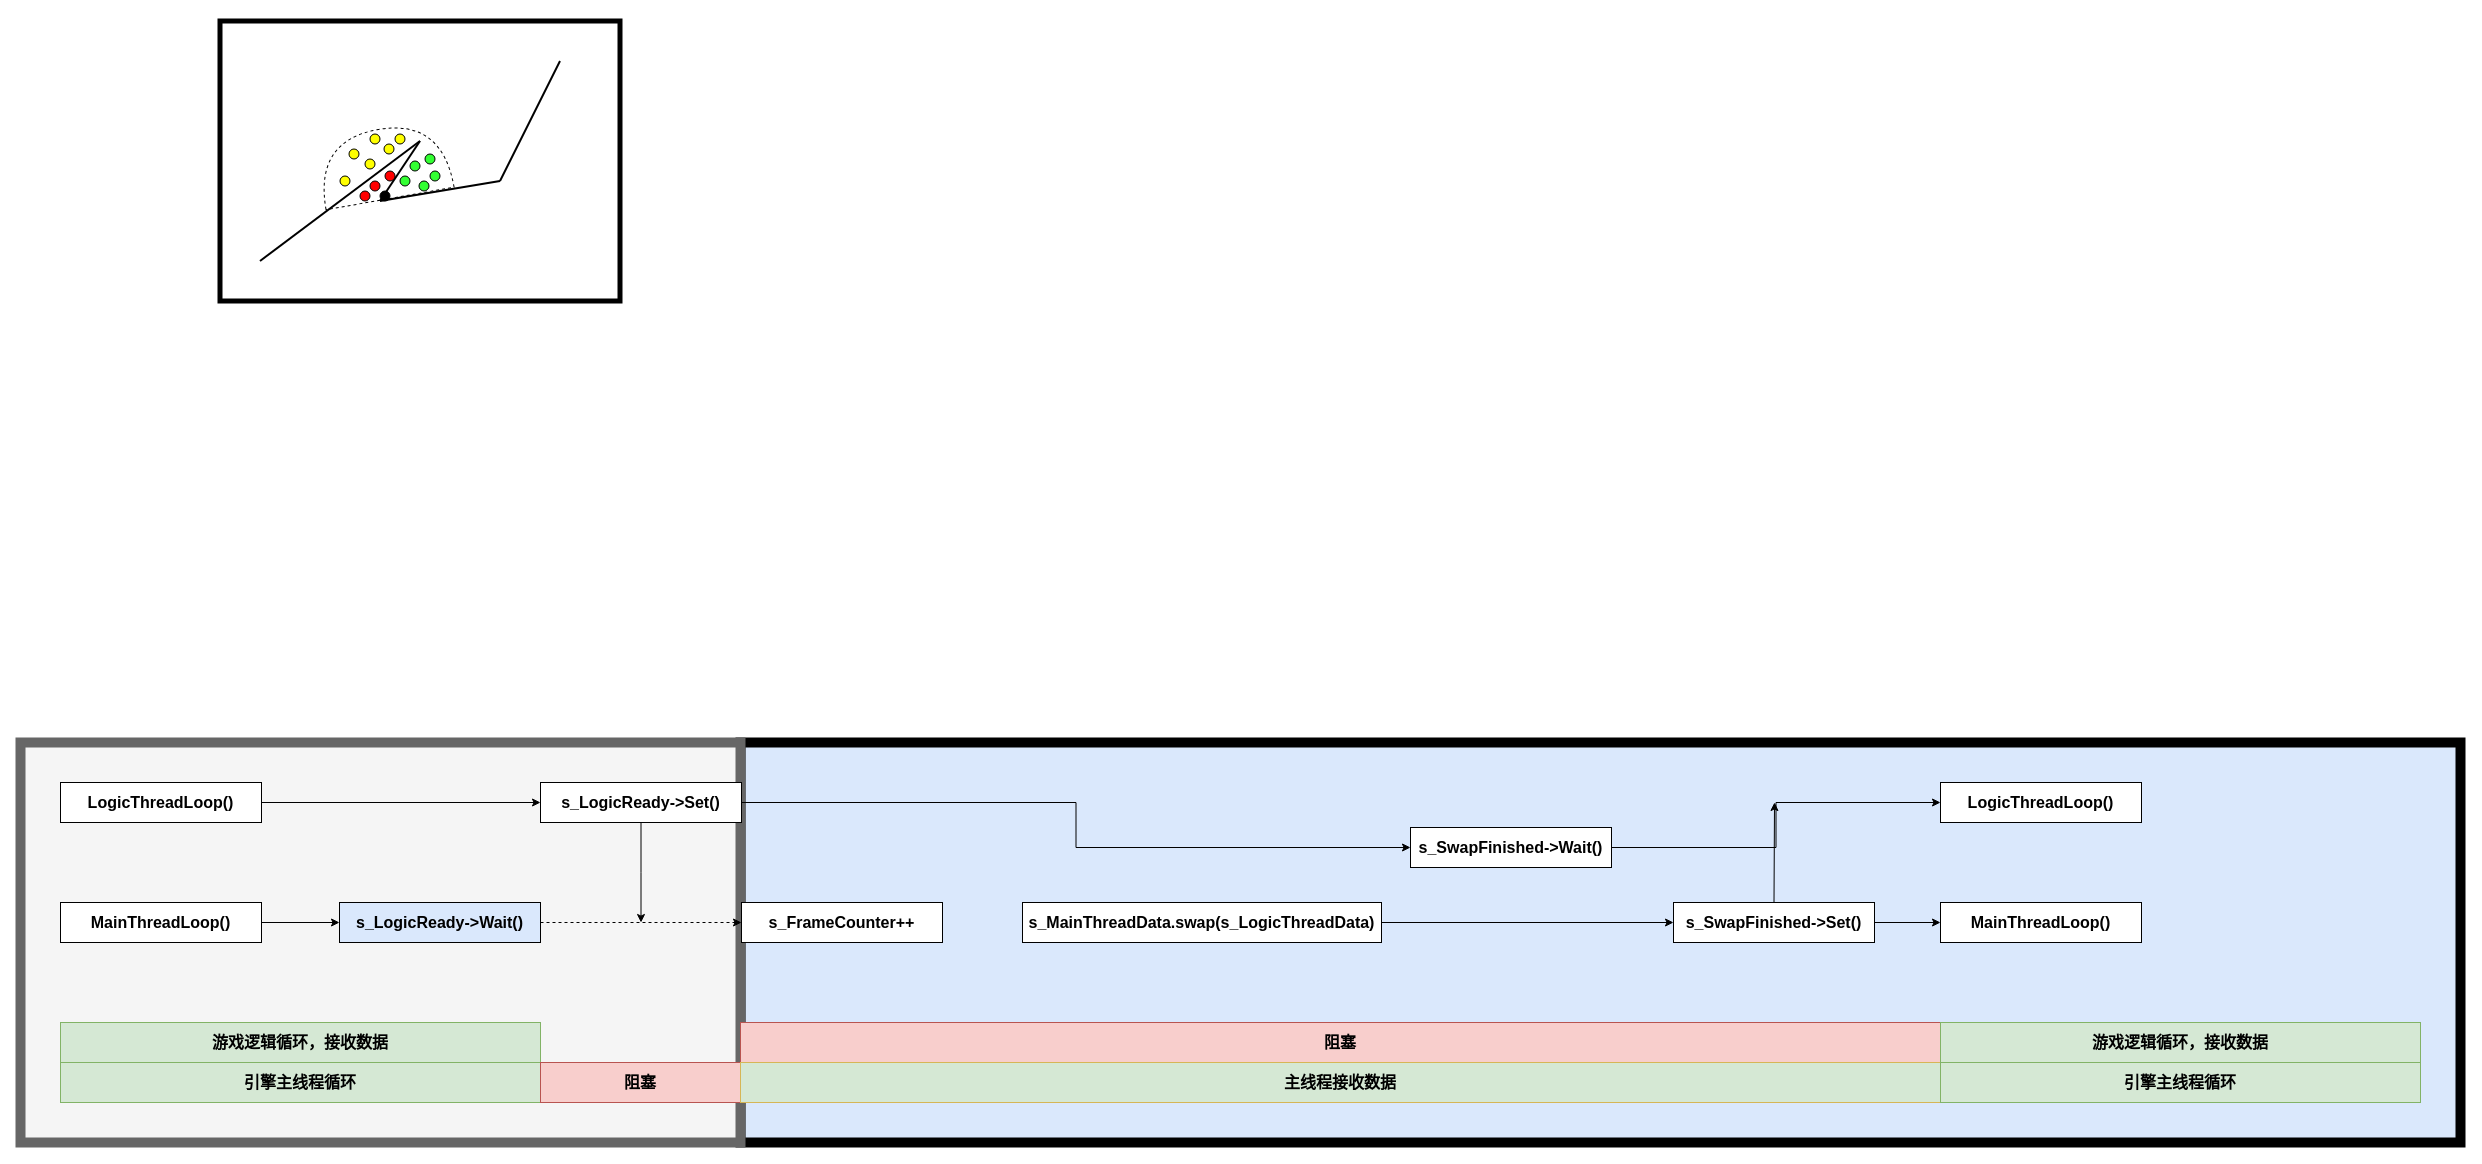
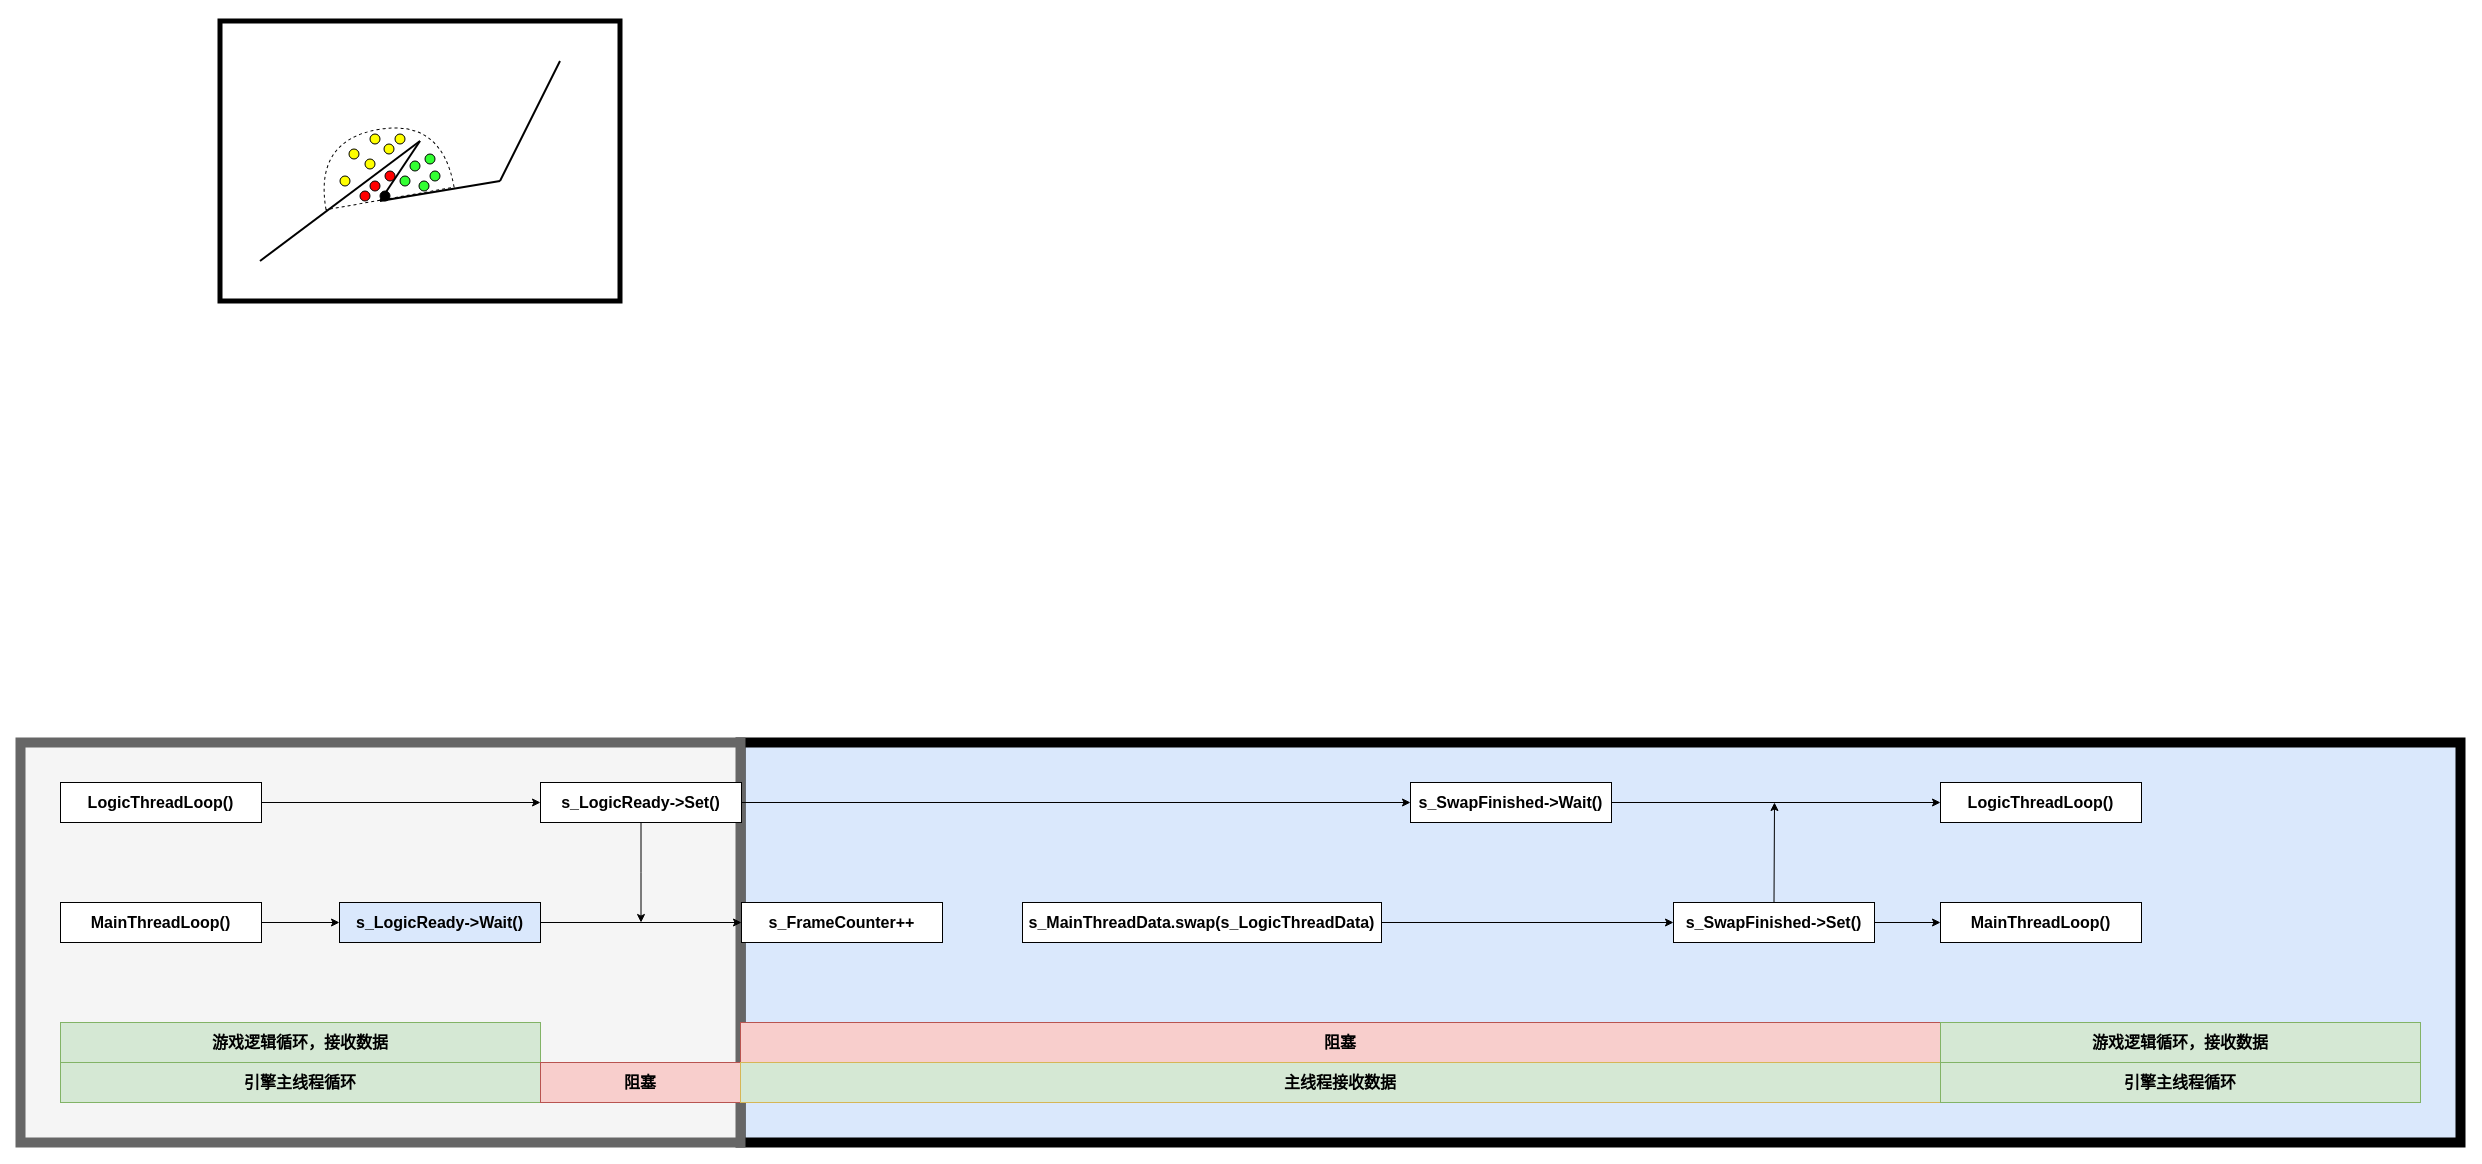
(1511, 848) -> (1511, 803)
(638, 923) -> (638, 923)
